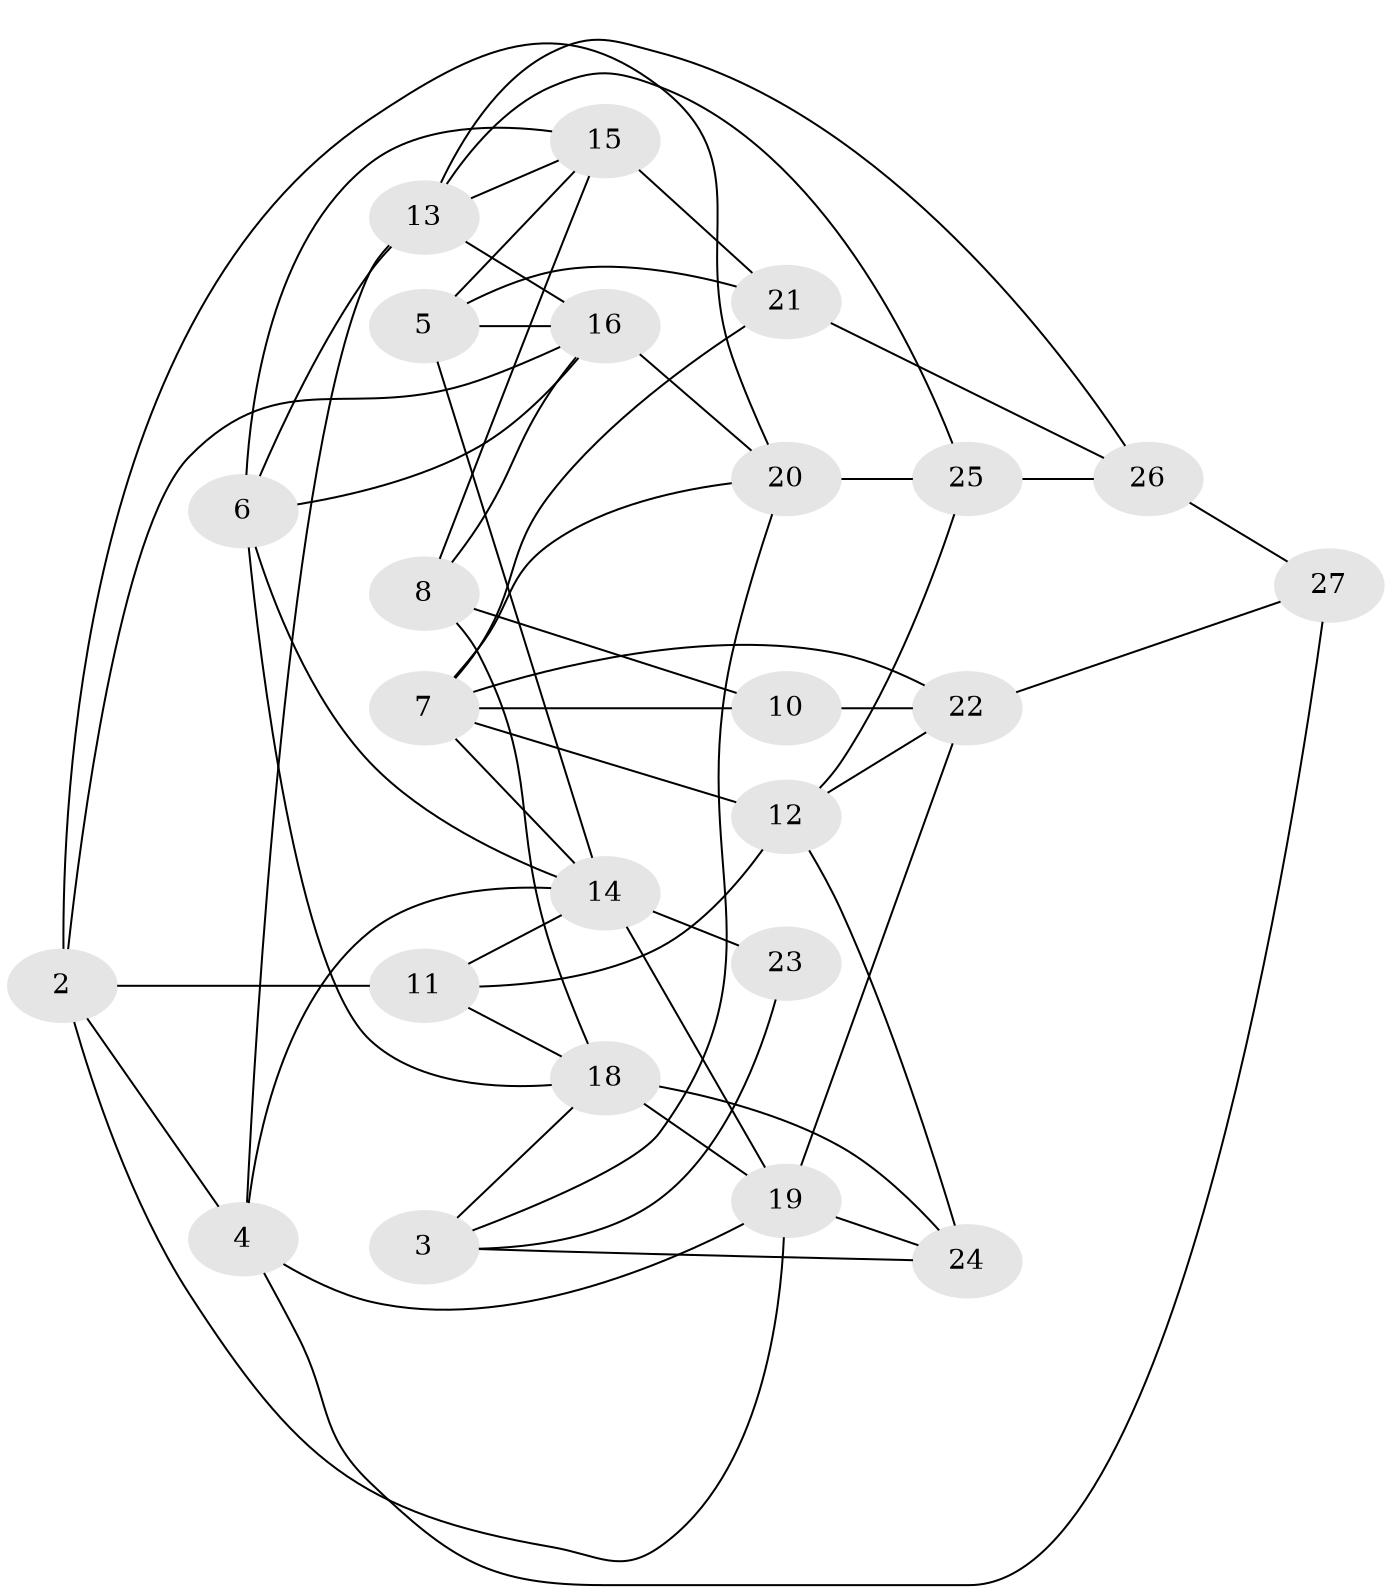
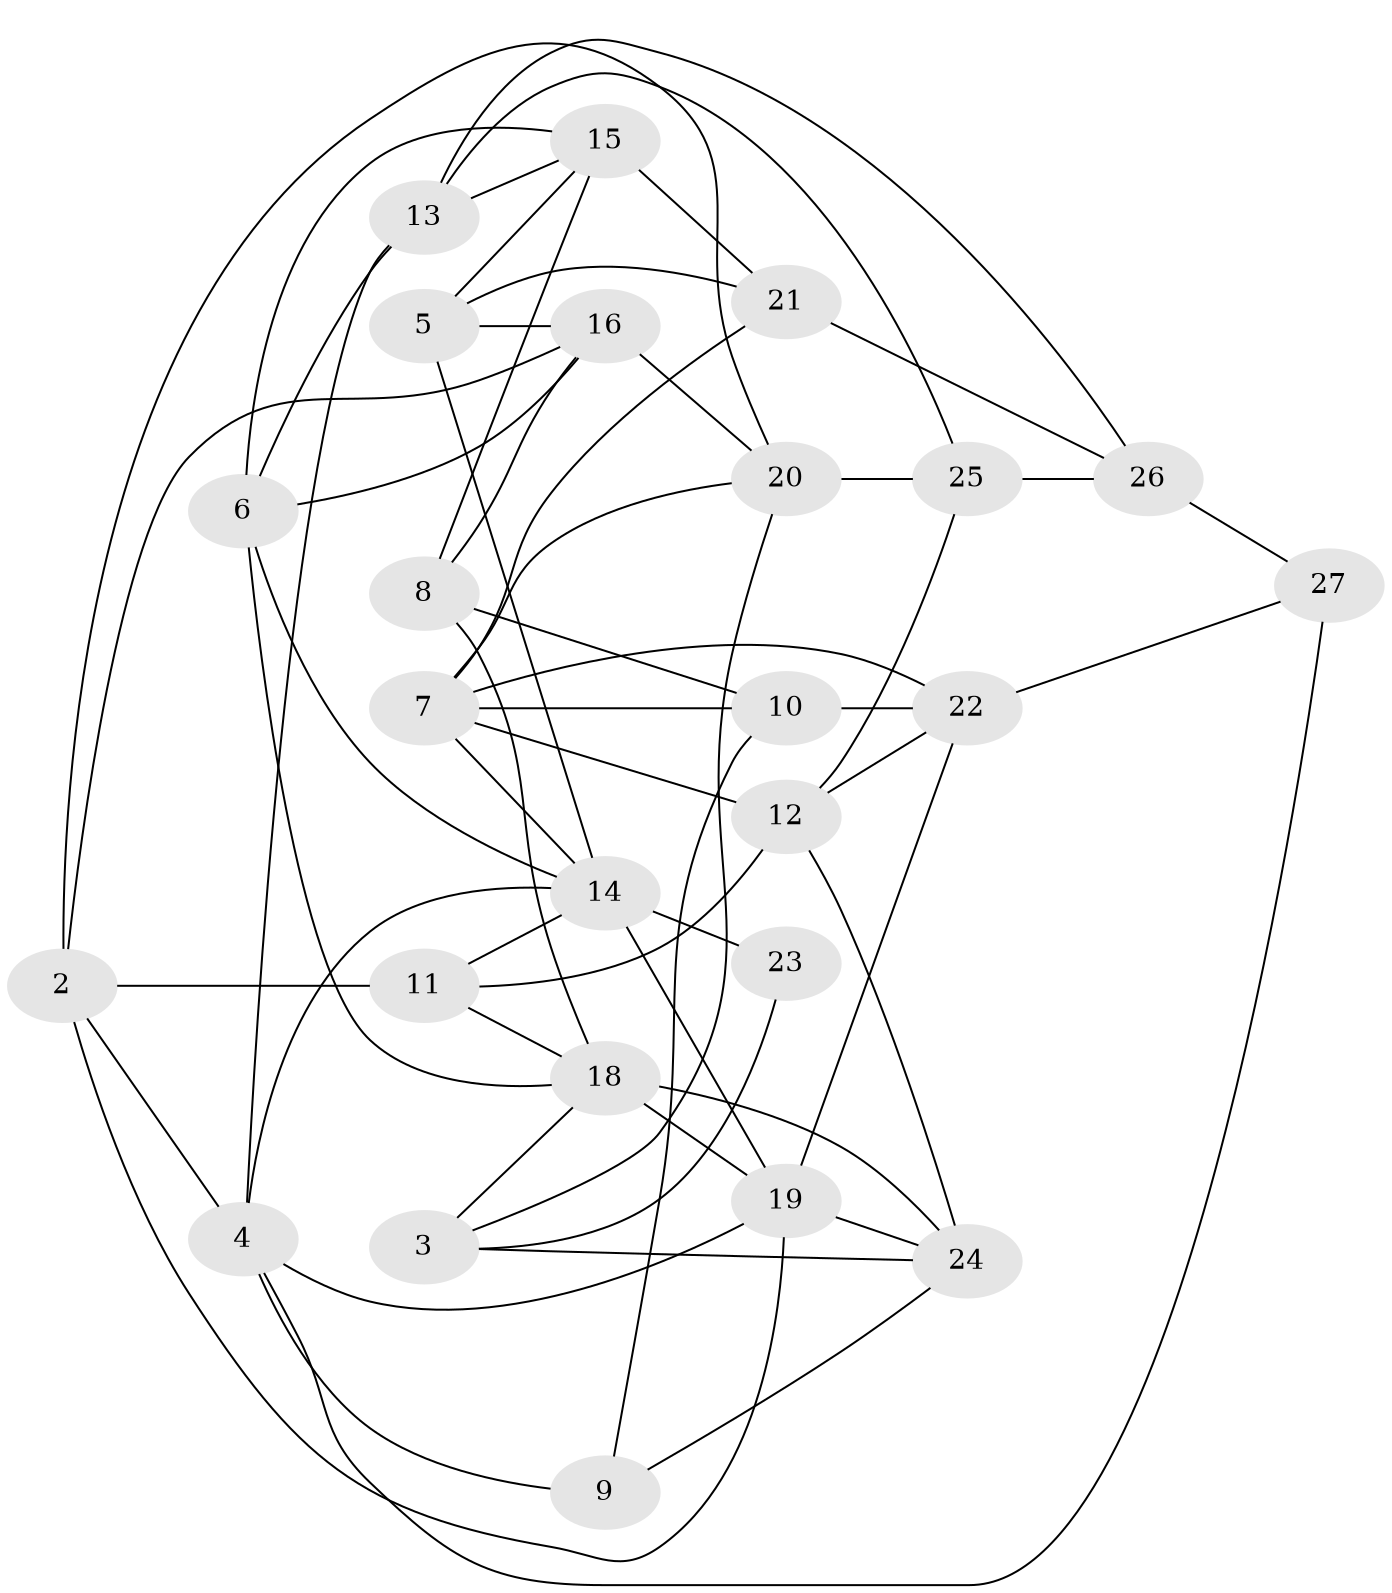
(512, 270) -> none
none -> (605, 1493)
